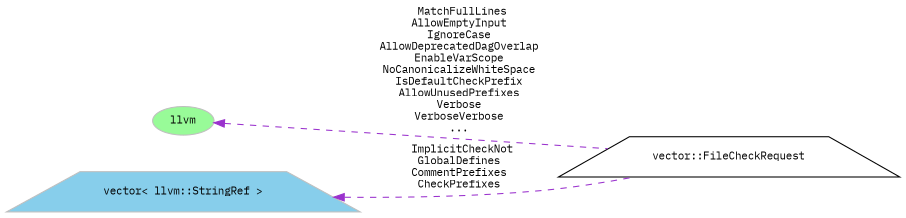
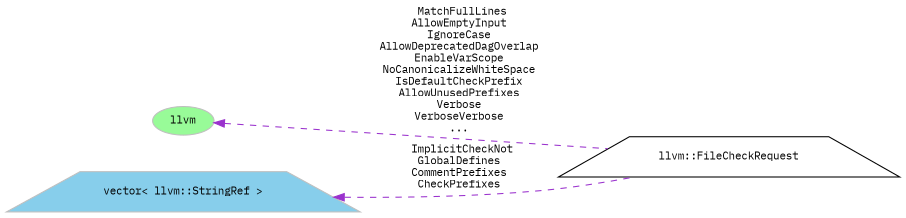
(729, 157) -> (729, 157)
